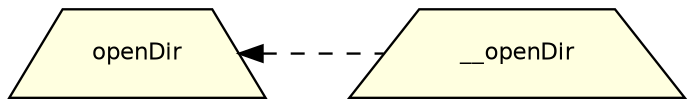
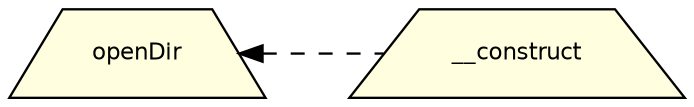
(517, 54) -> (517, 54)
